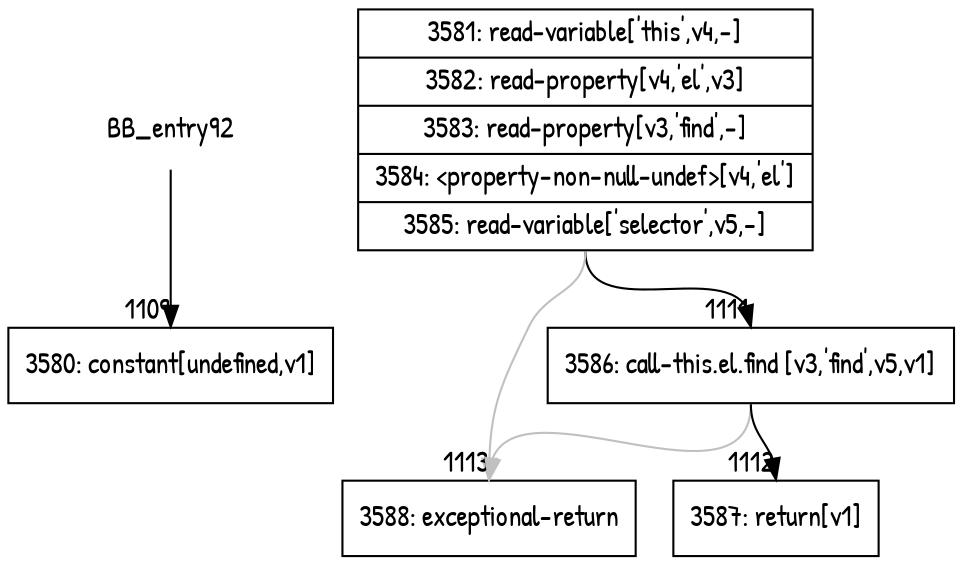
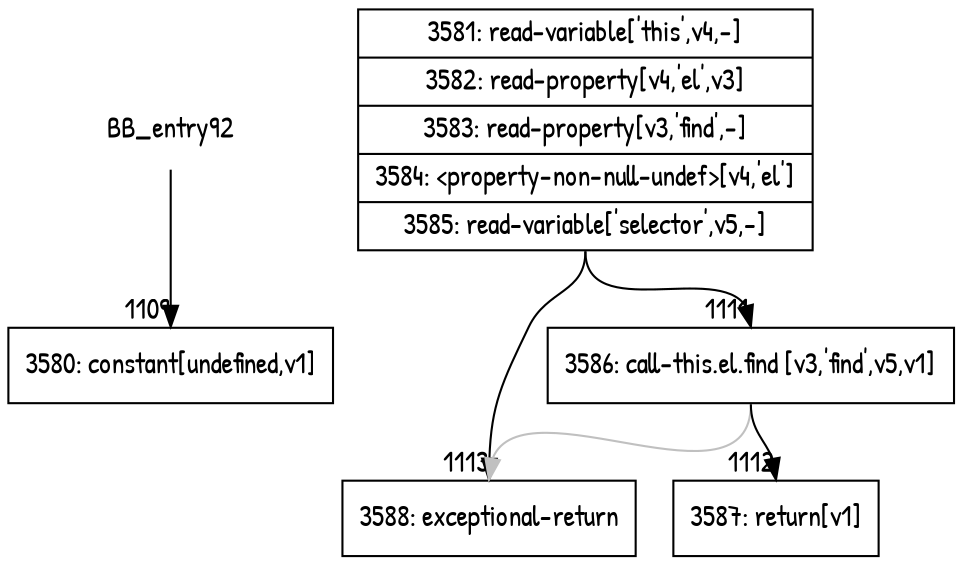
(520, 345) -> (520, 345)
